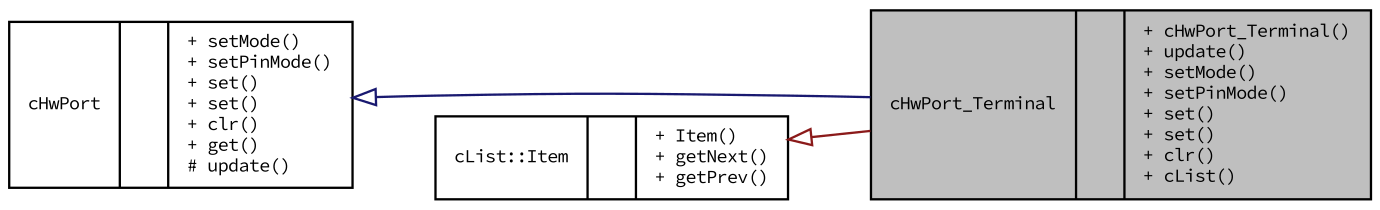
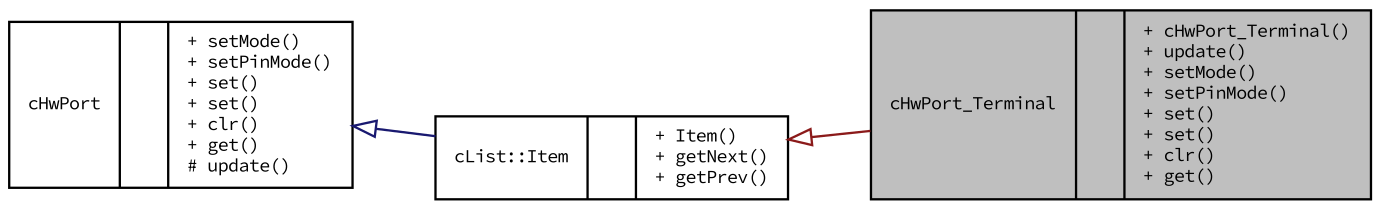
(623, 94) -> (406, 133)
(1190, 176) -> (1180, 176)
